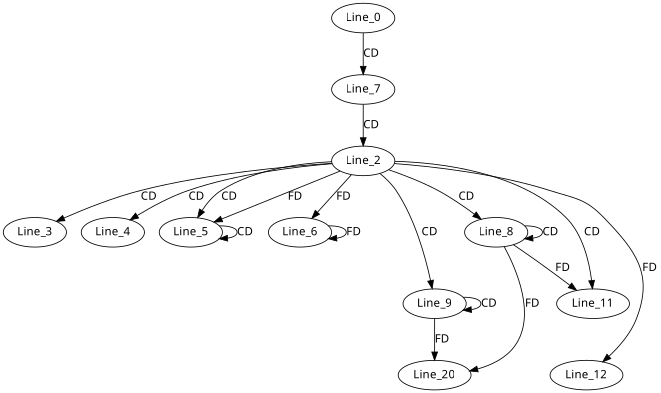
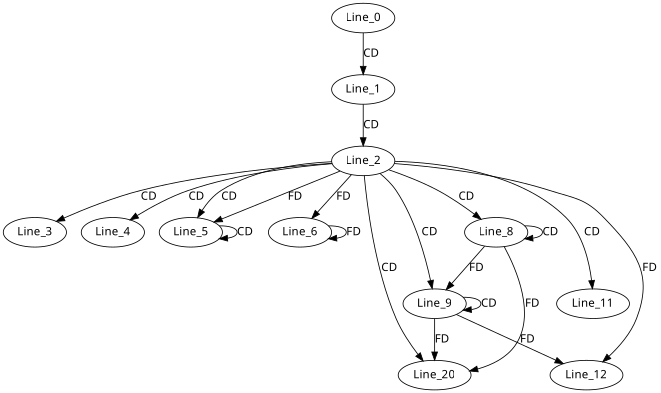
(363, 89) -> (363, 89)
(542, 265) -> (468, 265)
none -> (380, 269)
none -> (506, 337)
